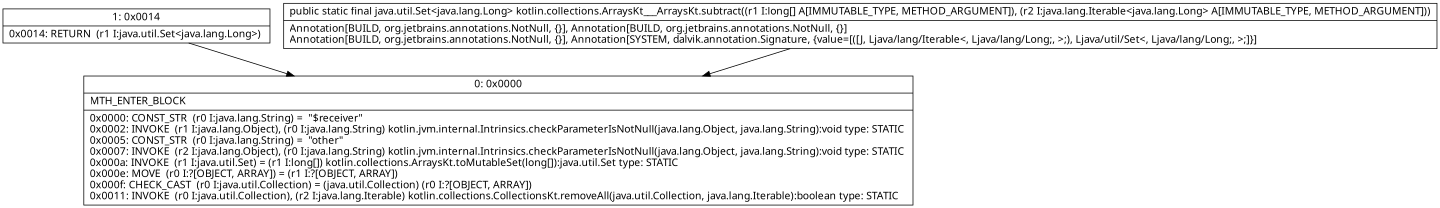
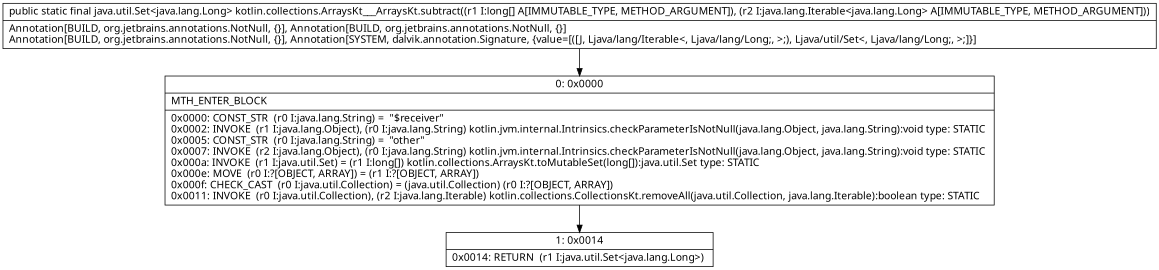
(238, 58) -> (580, 215)
